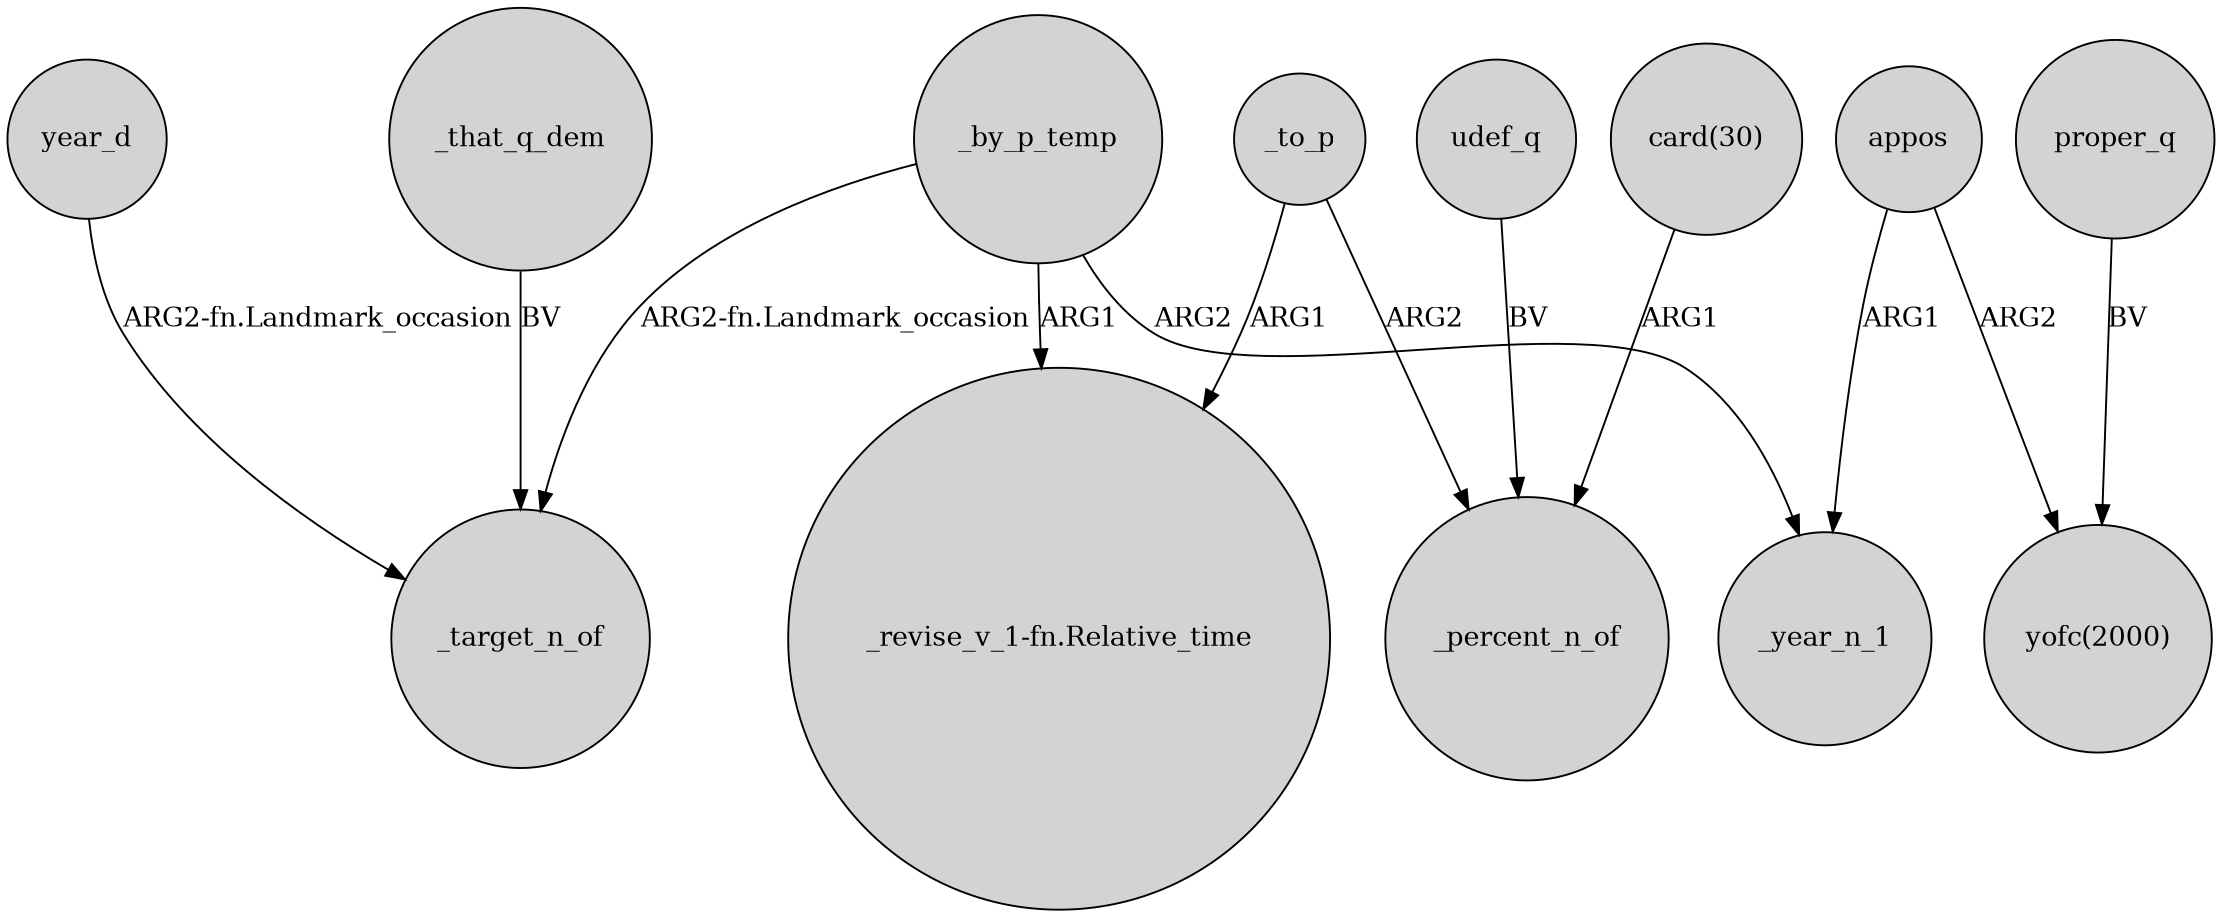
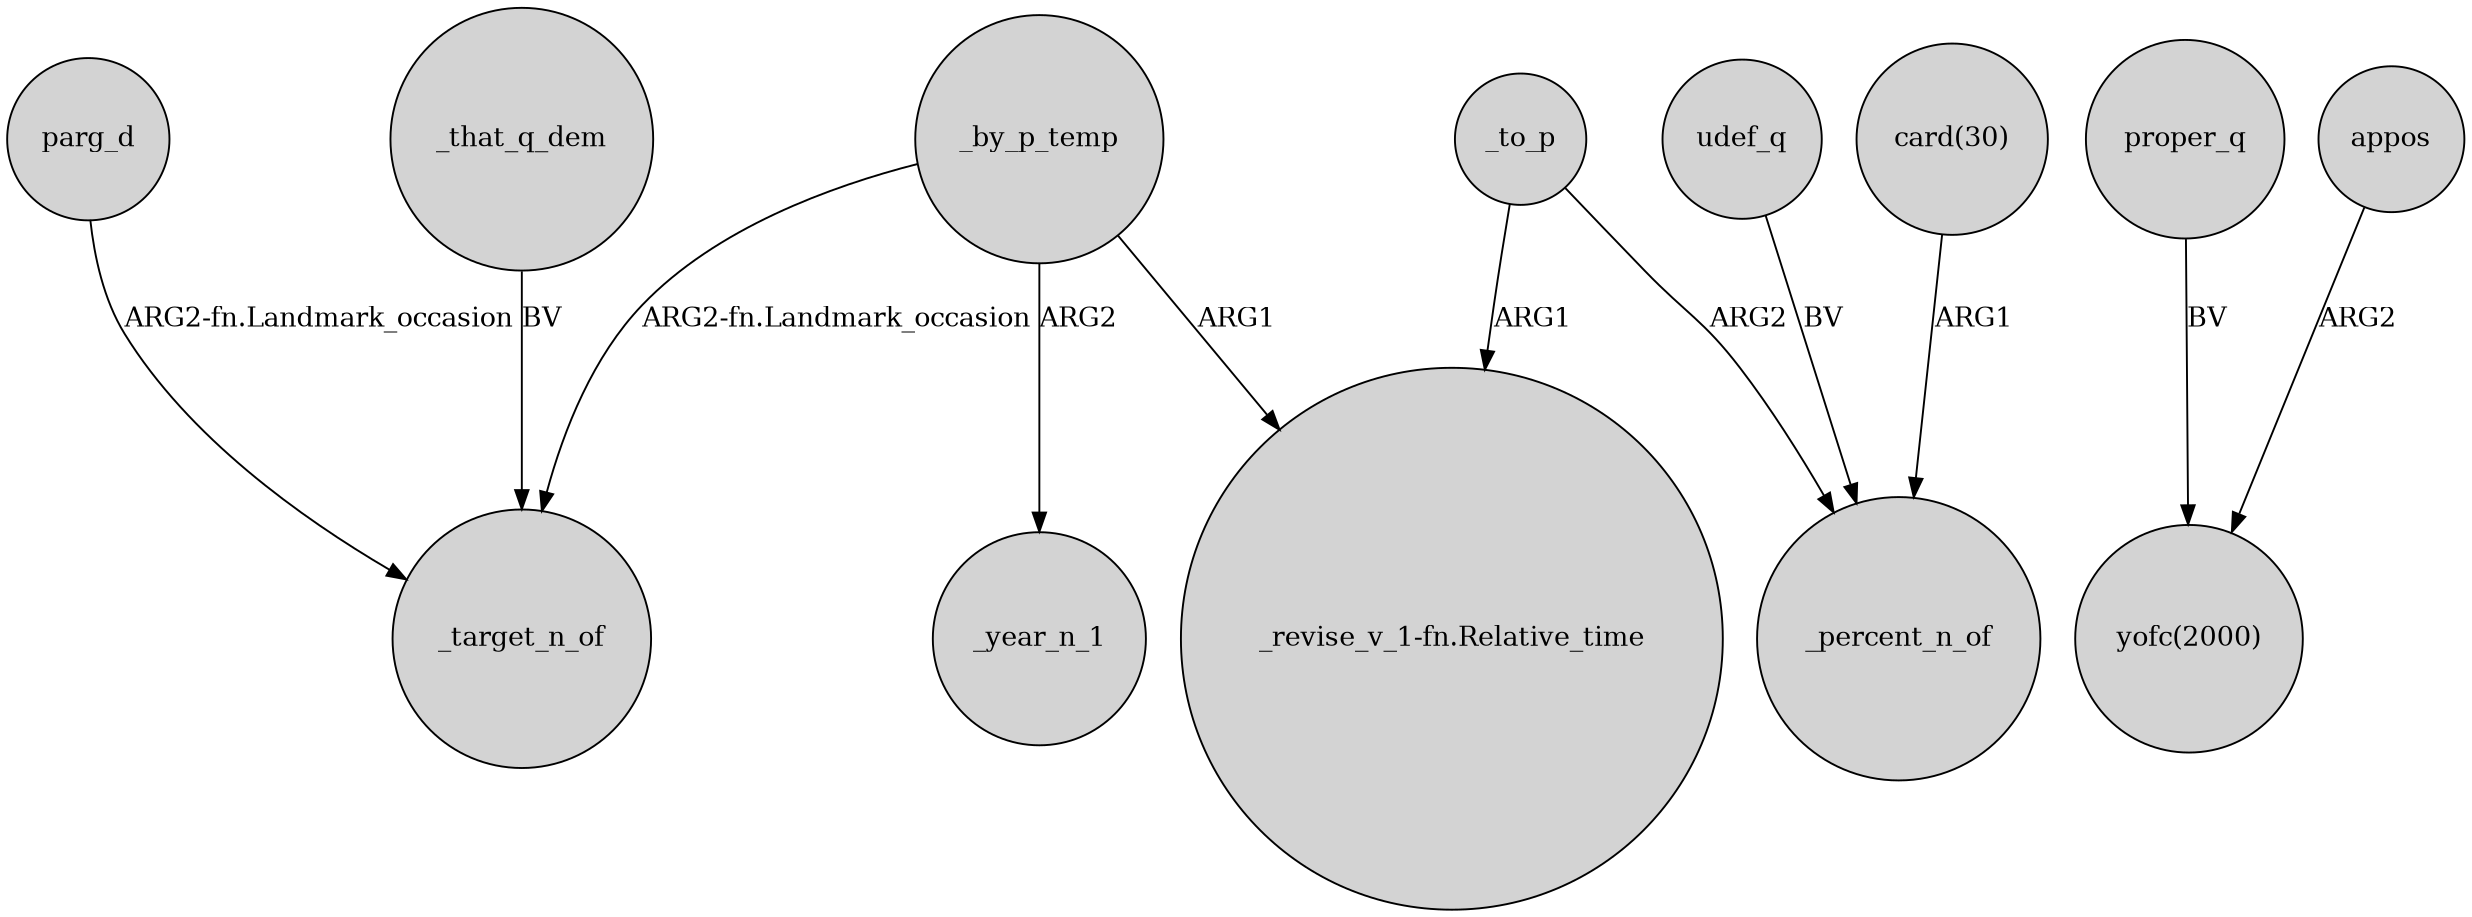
(87, 139) -> (88, 139)
(1854, 360) -> none
